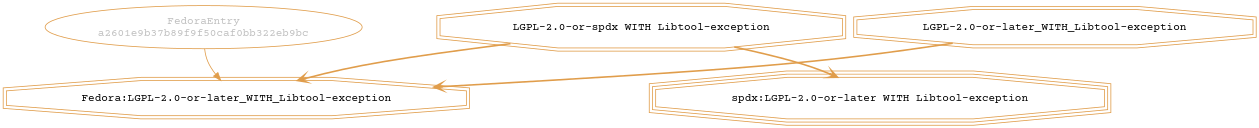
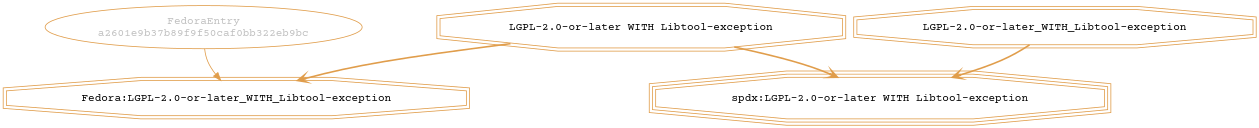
(641, 27) -> (641, 27)
(698, 71) -> (996, 63)
